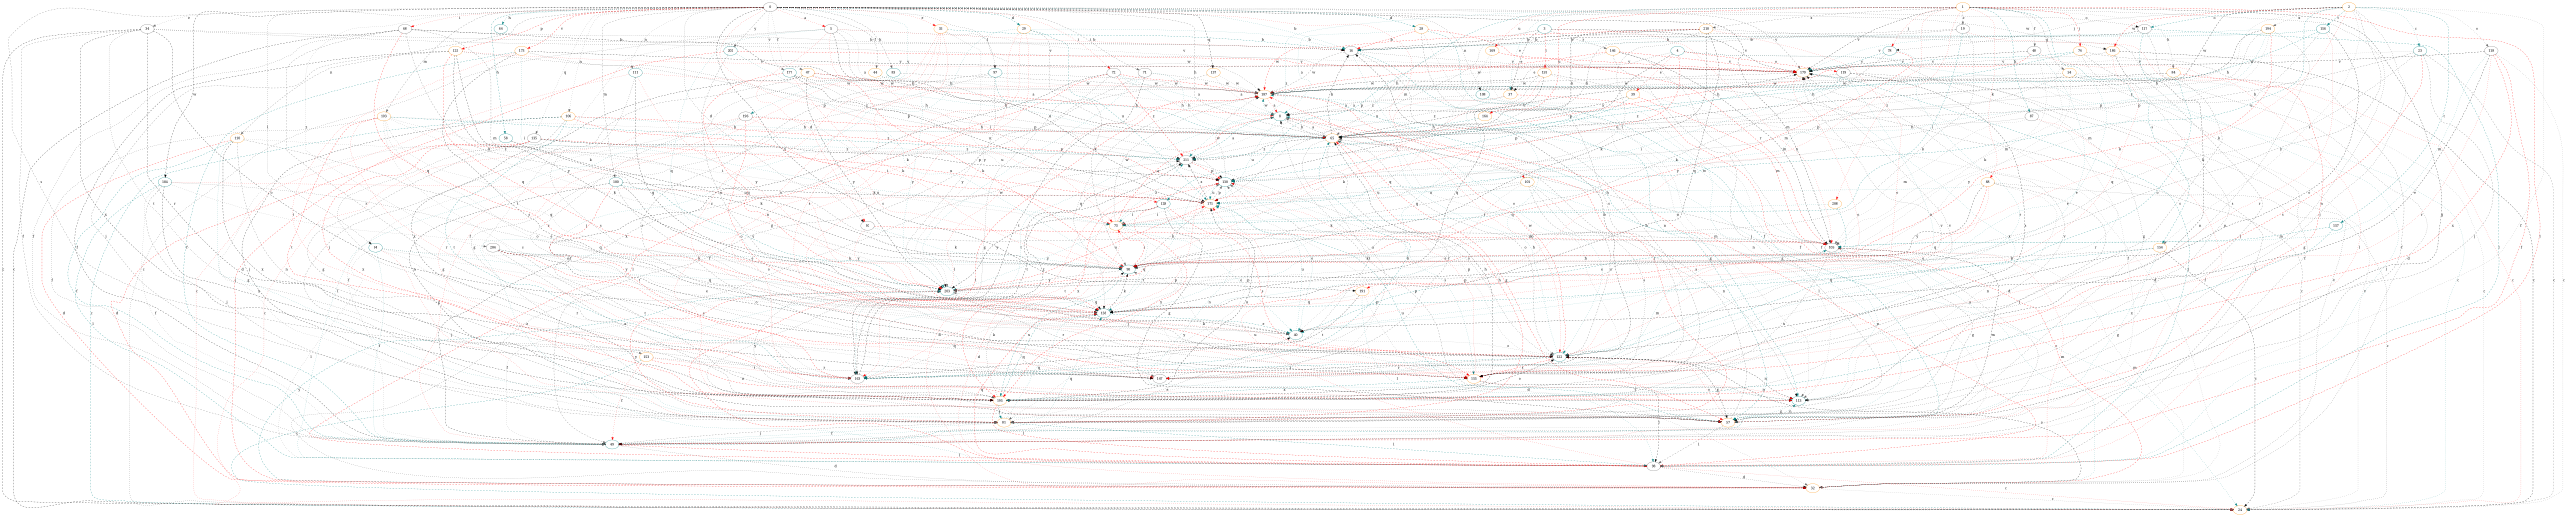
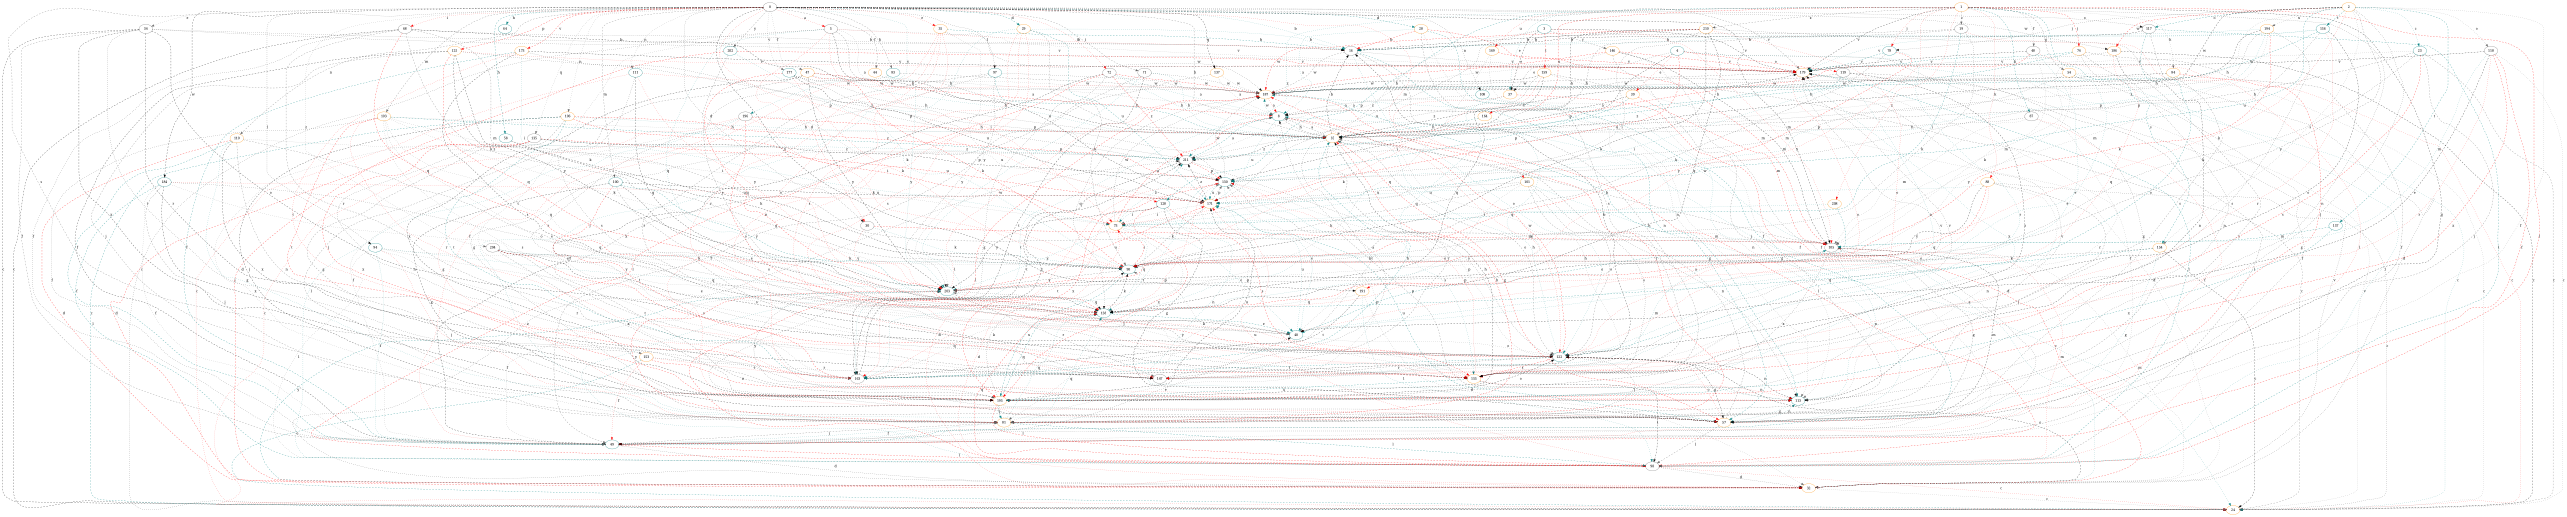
(1761, 138) -> (1763, 138)
